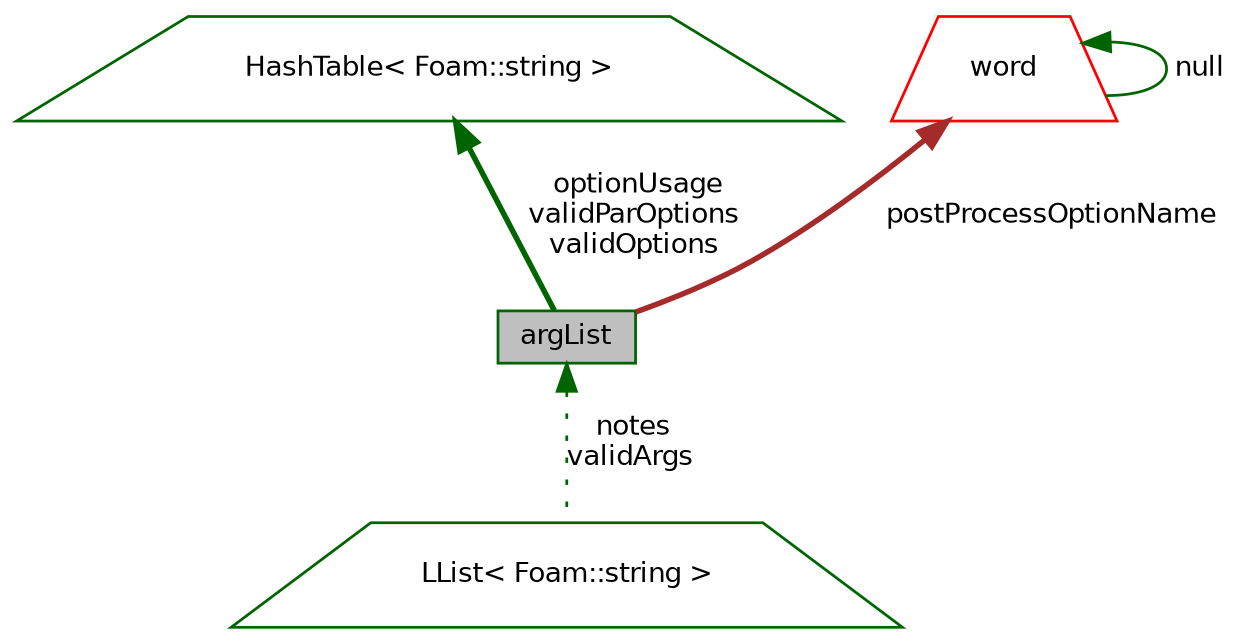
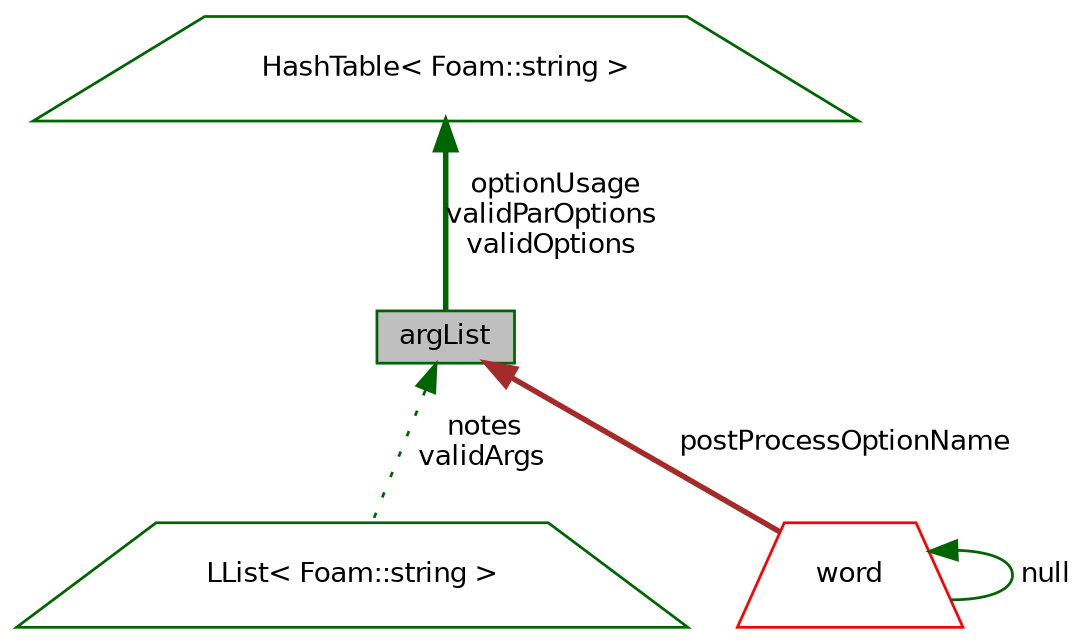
(788, 239) -> (645, 455)
